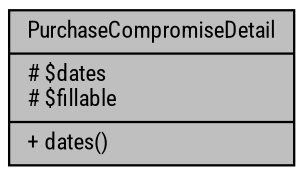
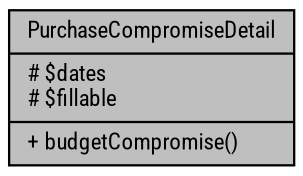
(68, 143) -> (133, 143)
